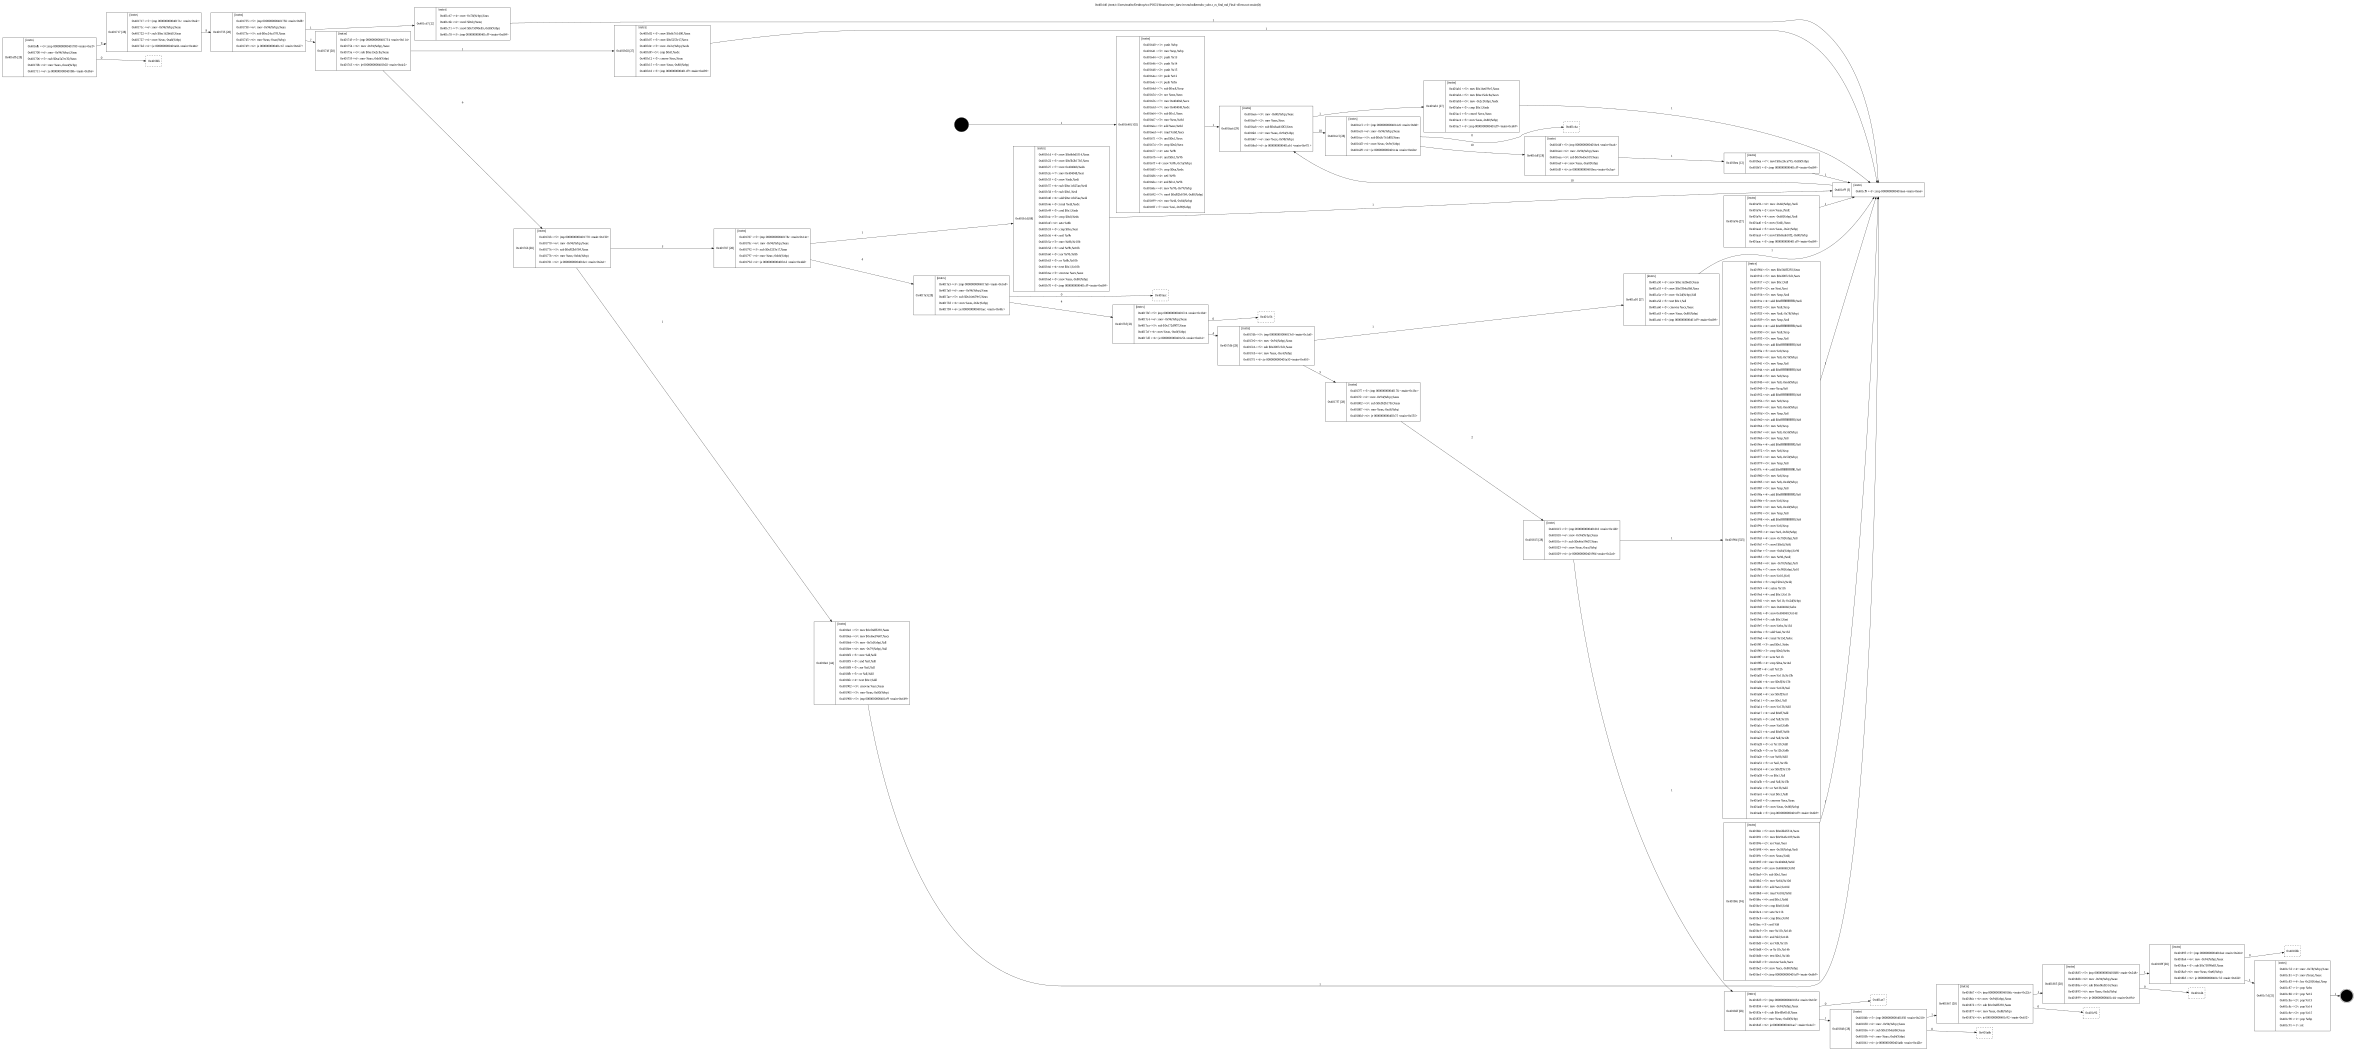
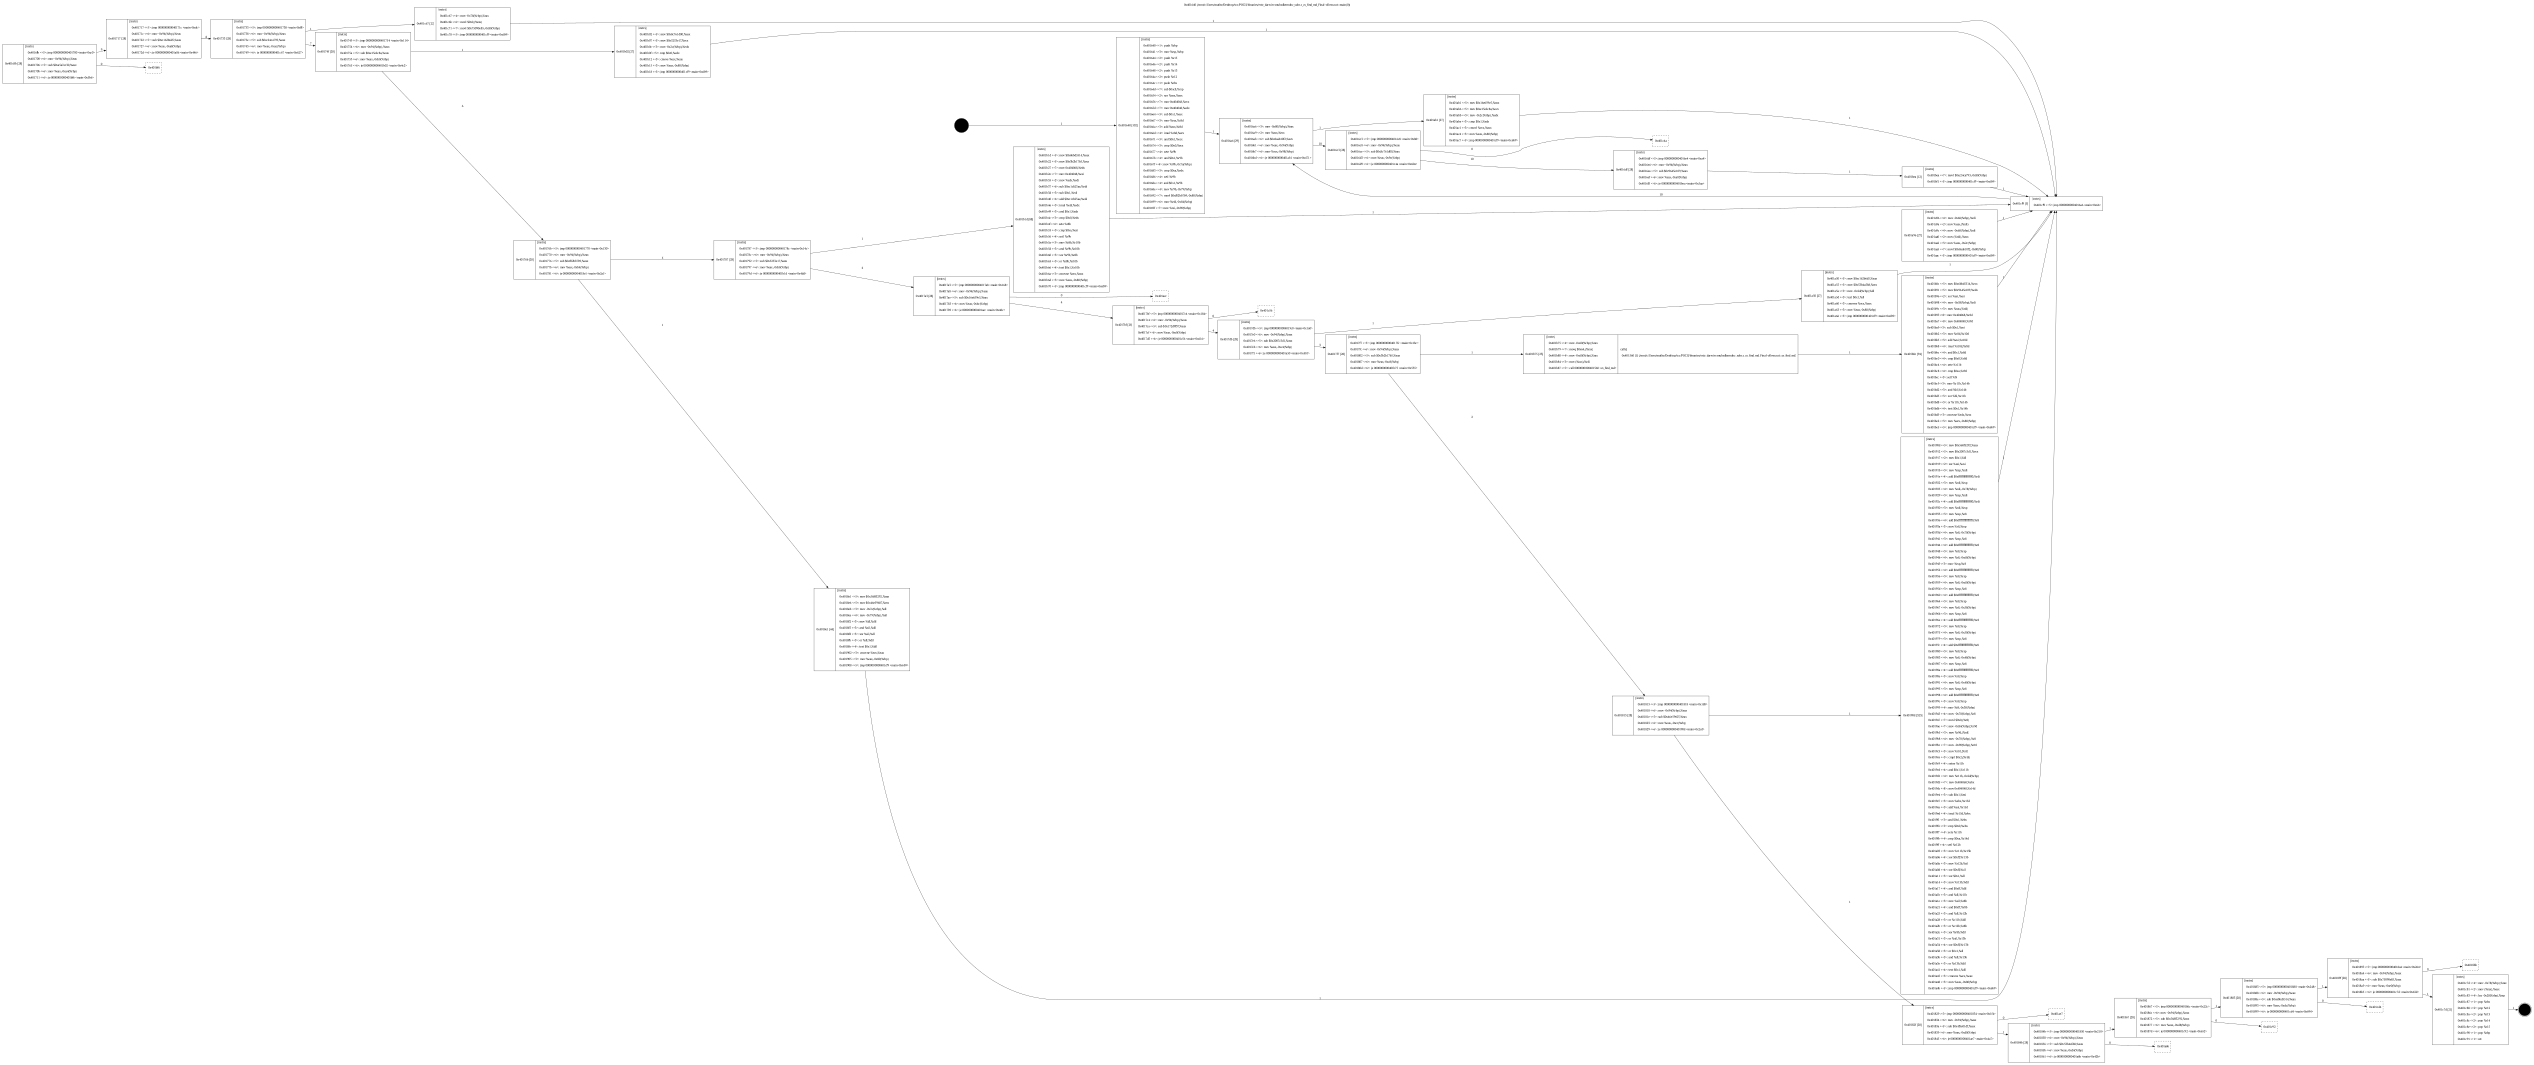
none -> (1661, 354)
